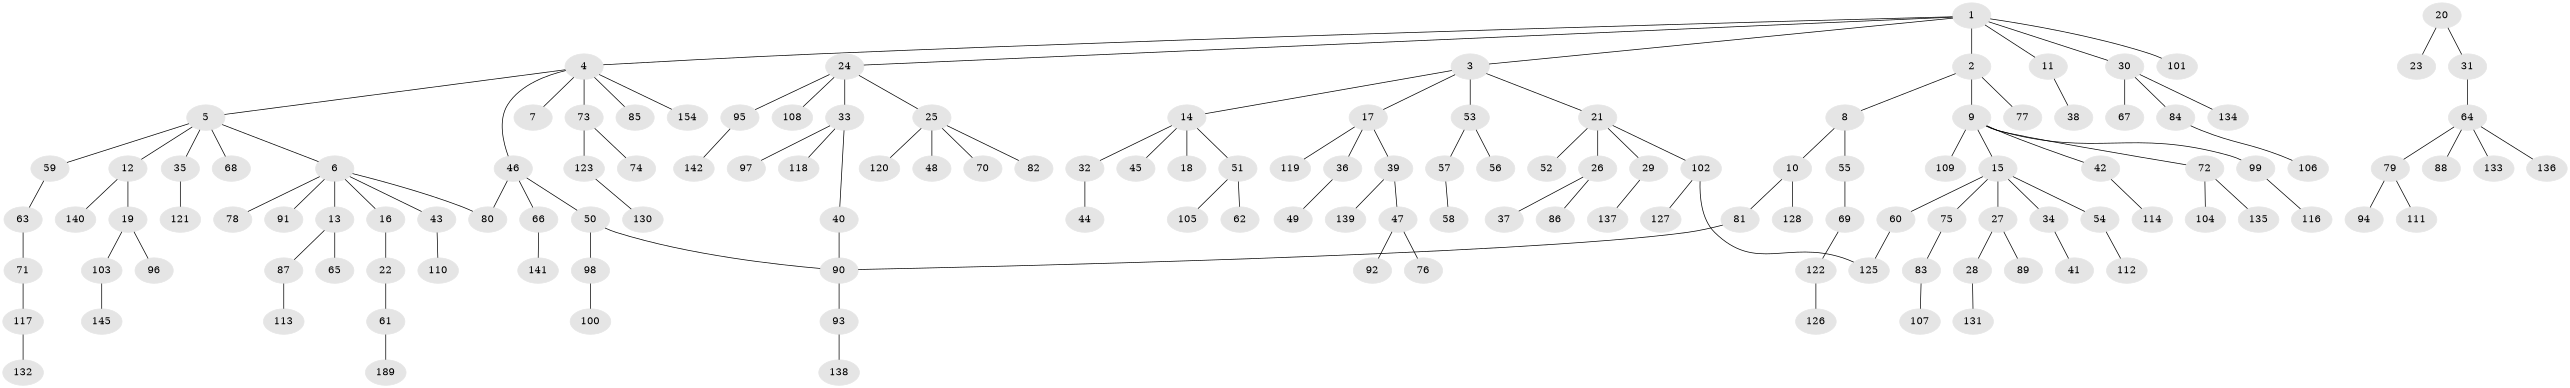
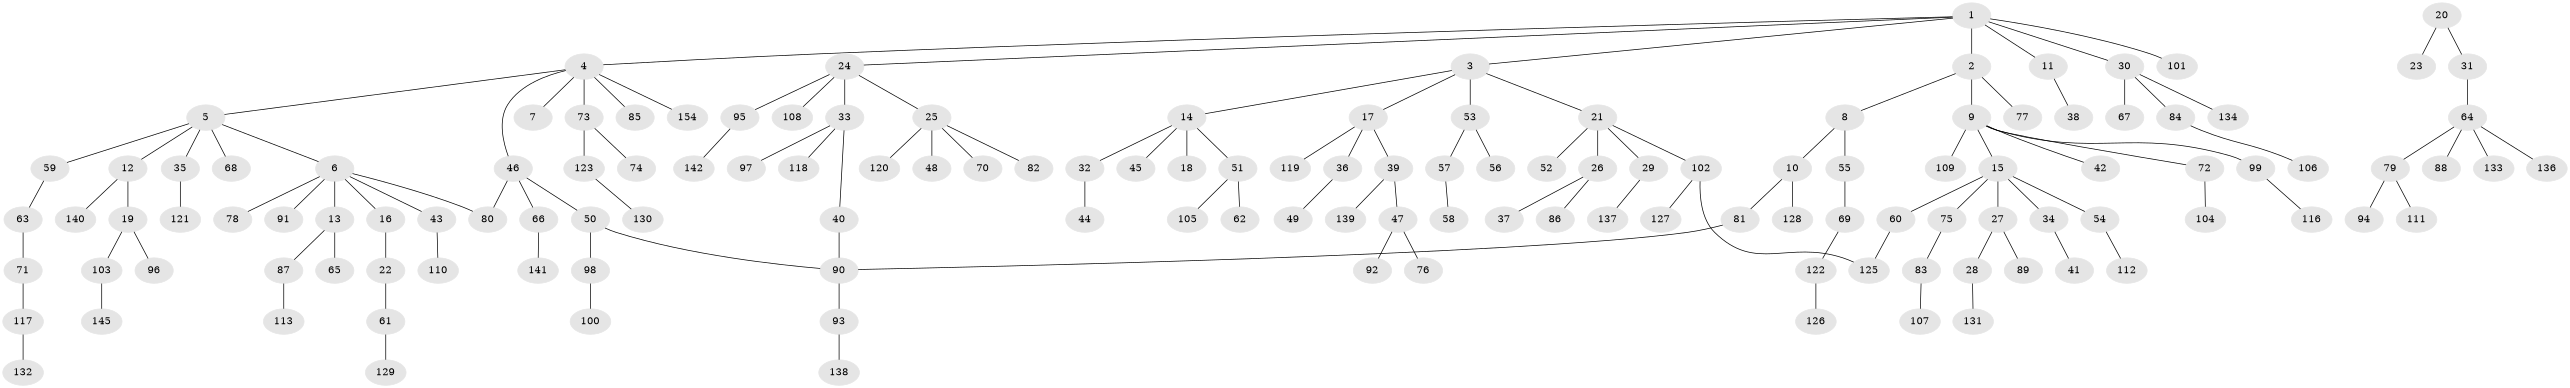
(2152, 220) -> none
(2259, 220) -> none
(386, 373) -> (386, 373)
